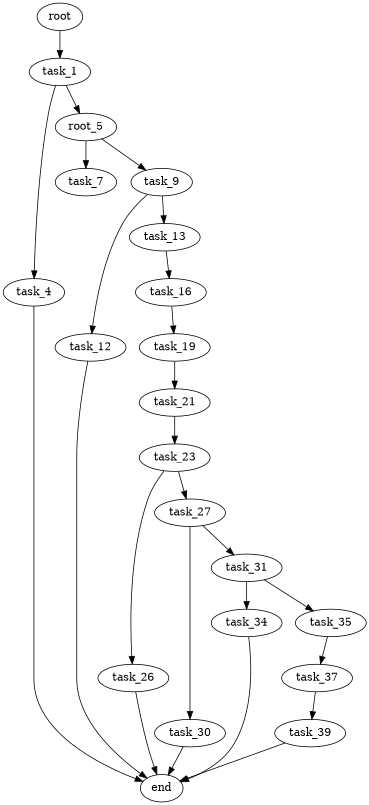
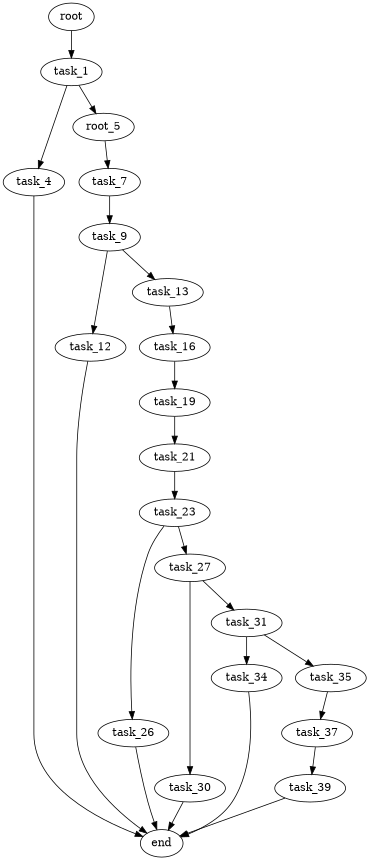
(120, 152) -> (110, 206)
